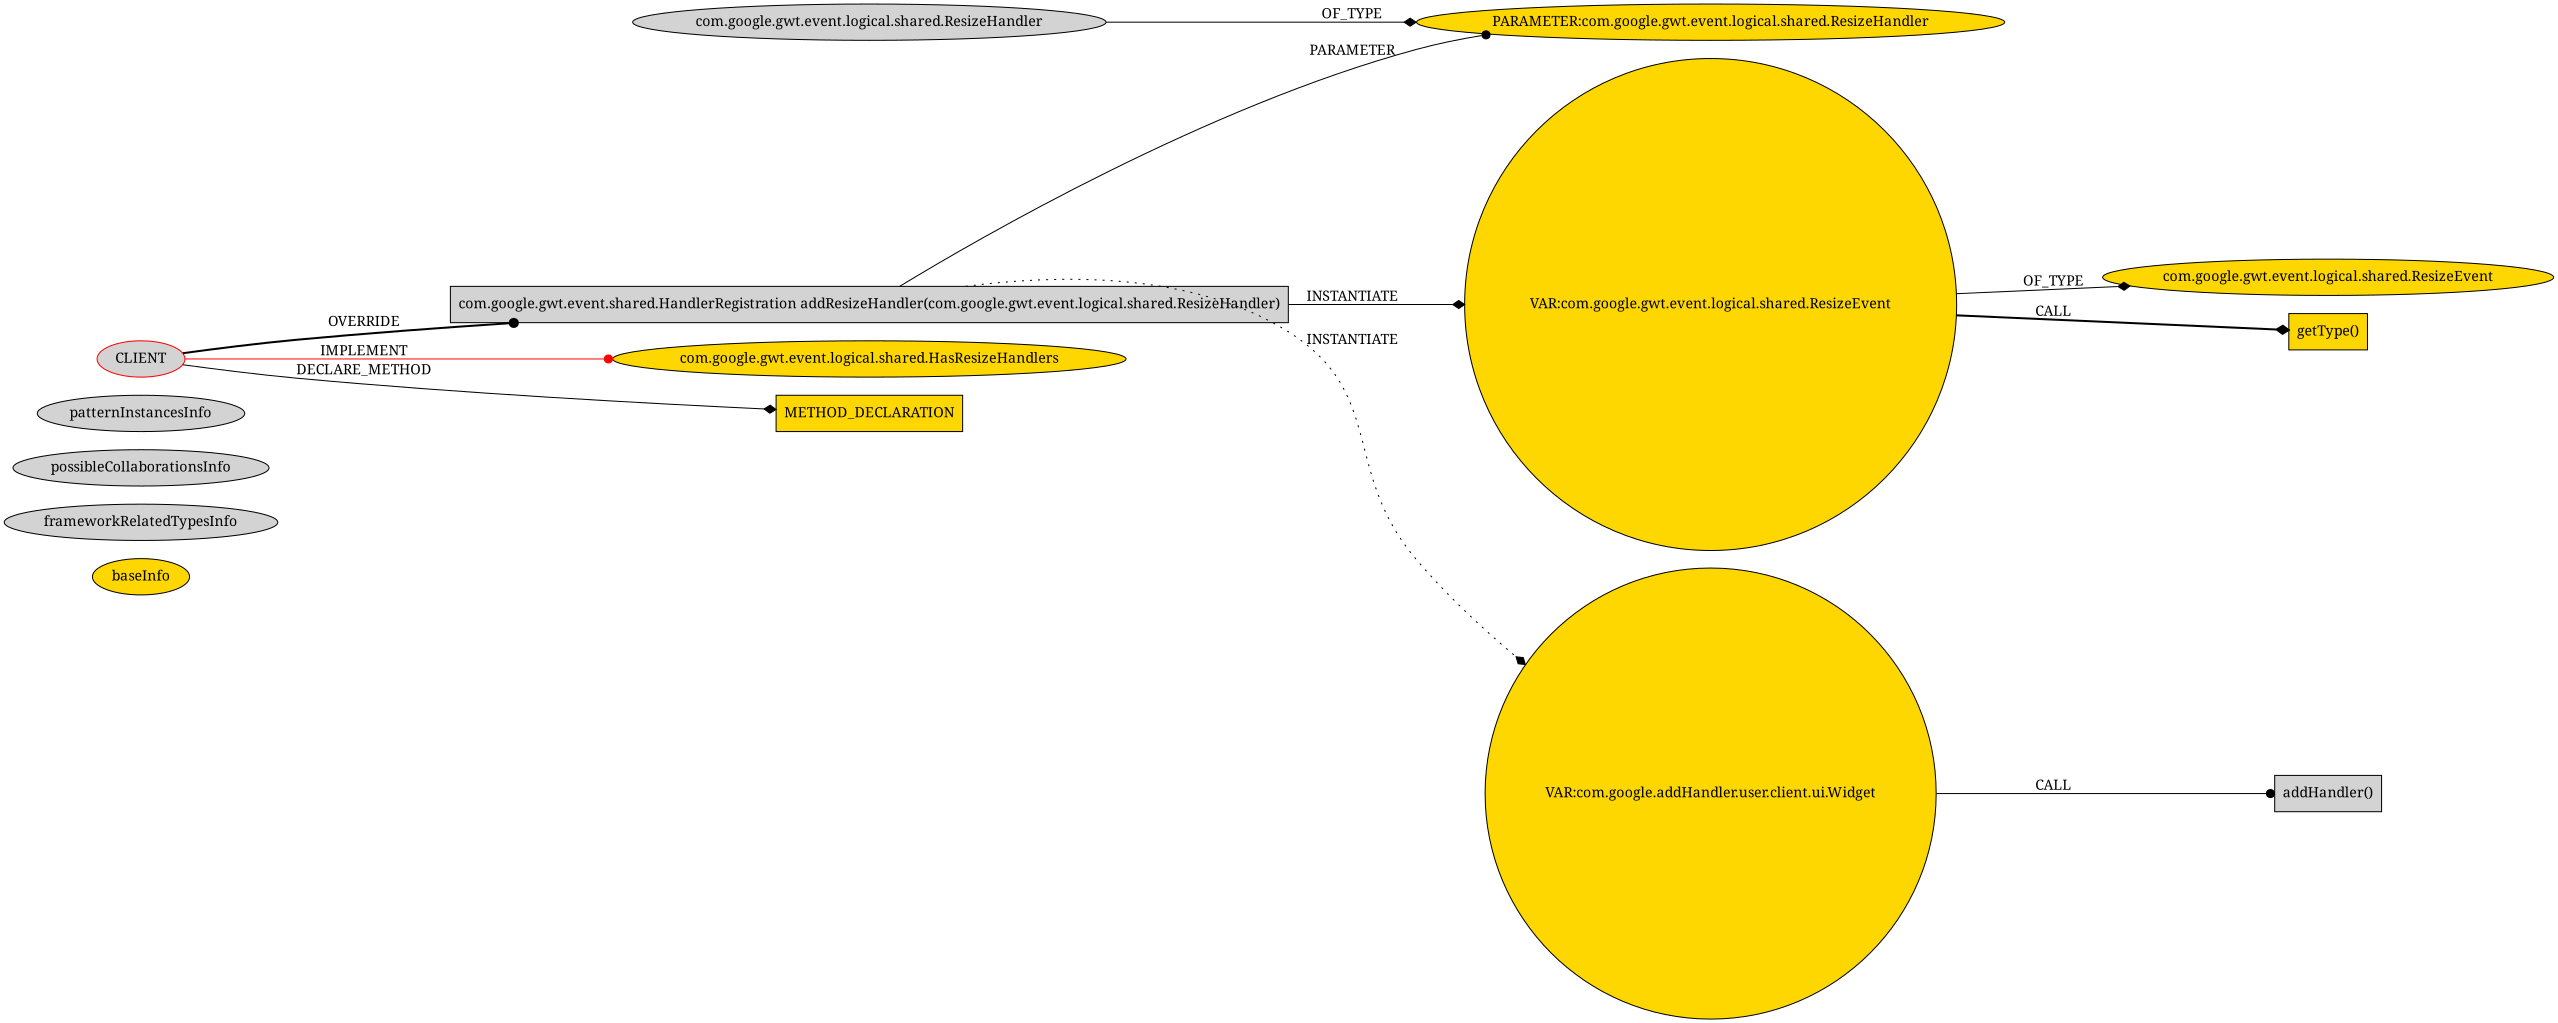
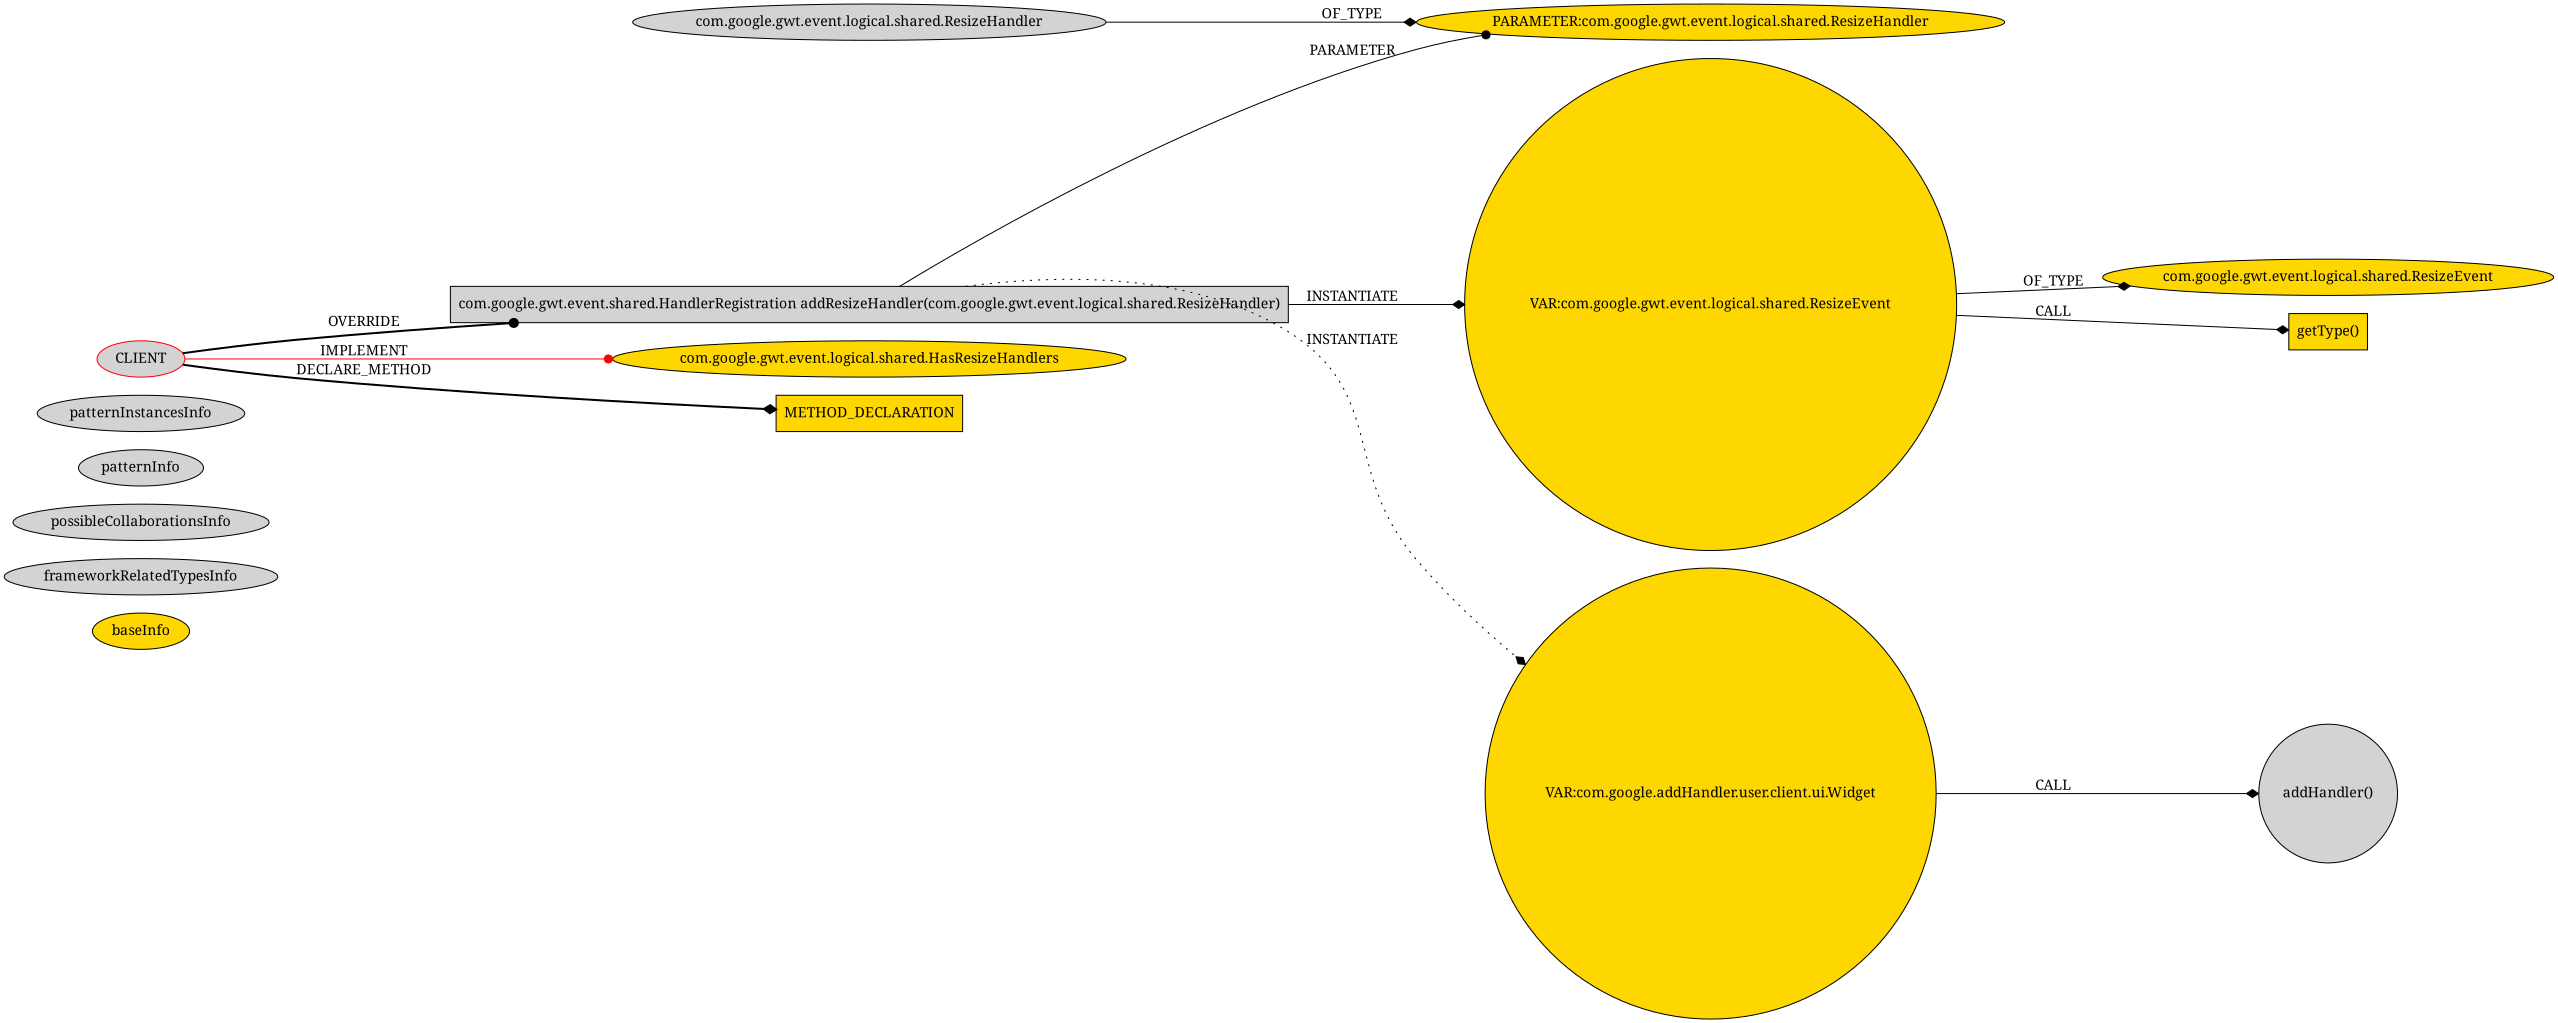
(2116, 322) -> (2116, 322)
(473, 392) -> (473, 392)
none -> (141, 468)
(2101, 794) -> (2091, 794)
(2328, 794) -> (2328, 794)
